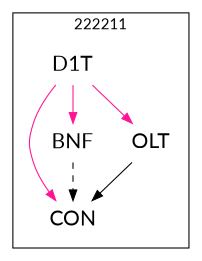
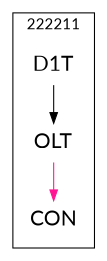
(108, 101) -> (54, 99)
(30, 137) -> none
(73, 143) -> none
(116, 178) -> (54, 176)
